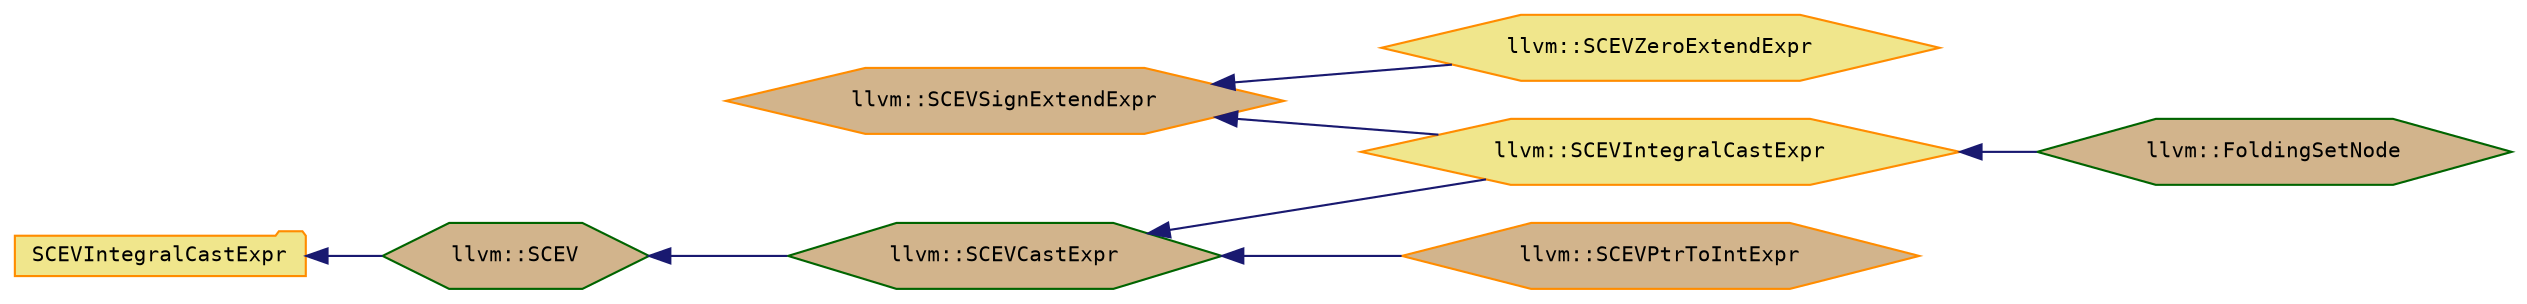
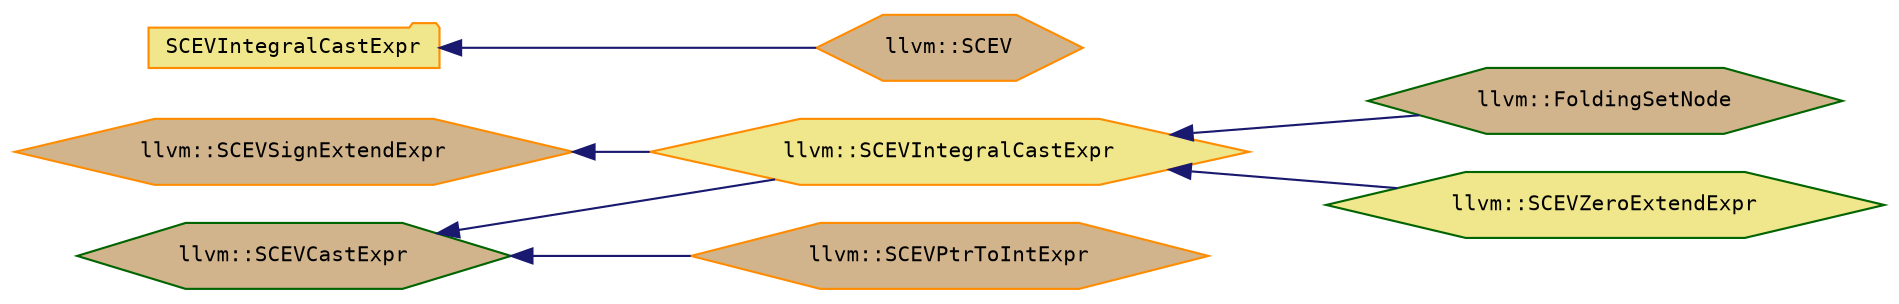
(1660, 48) -> (1605, 205)
(1343, 73) -> (1294, 180)
(516, 256) -> (950, 48)
(729, 256) -> none
